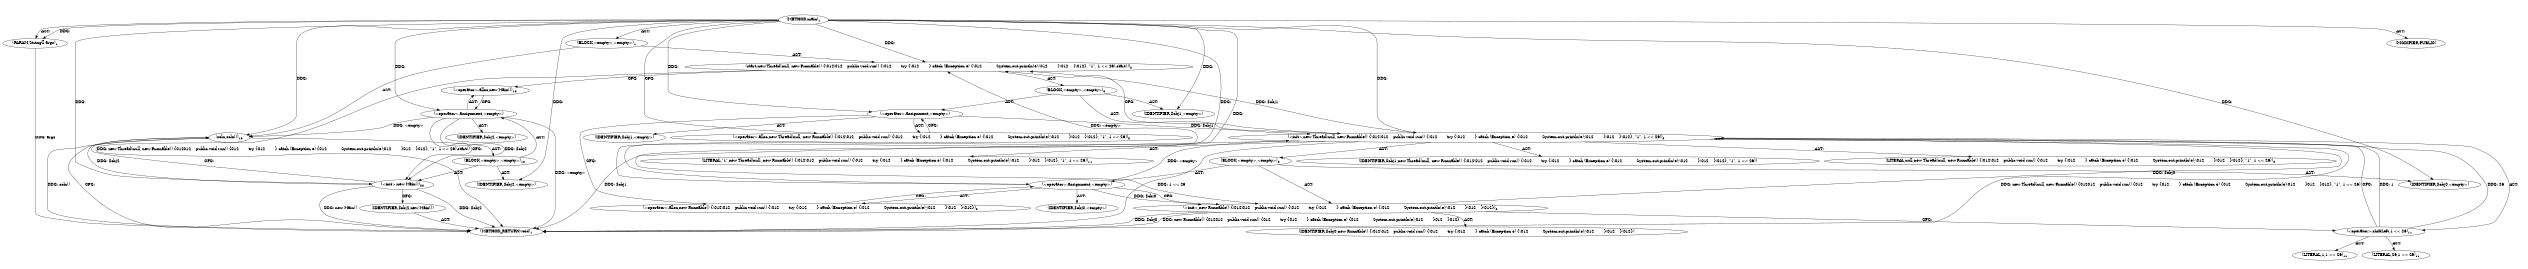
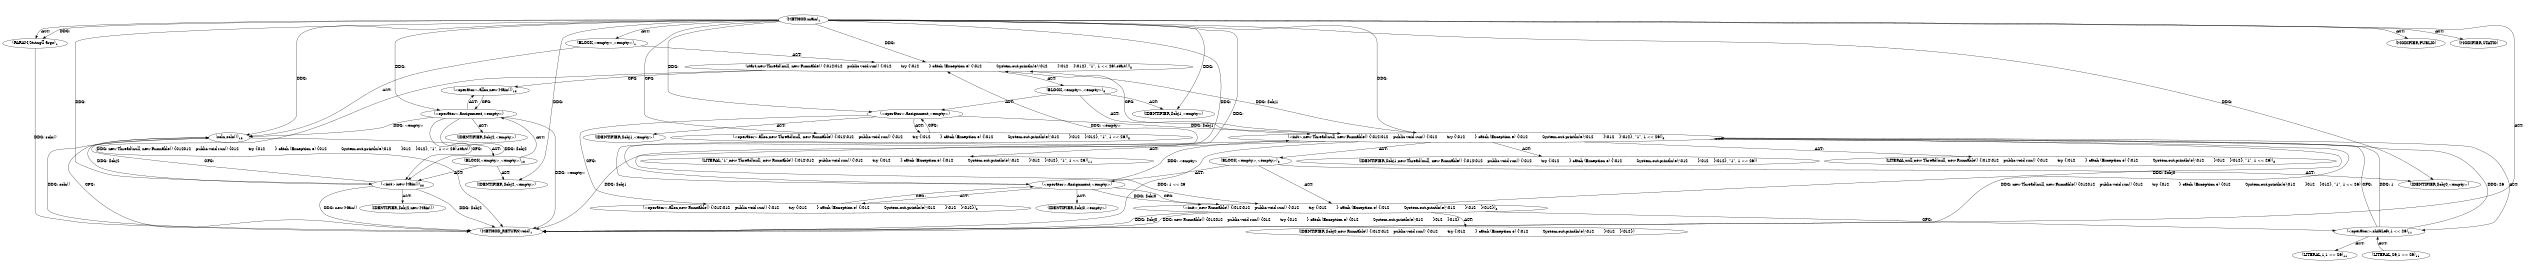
none -> (2479, 43)
(45, 138) -> (45, 138)
(408, 196) -> (408, 196)
(444, 223) -> (2450, 203)
(2390, 242) -> (2379, 246)
